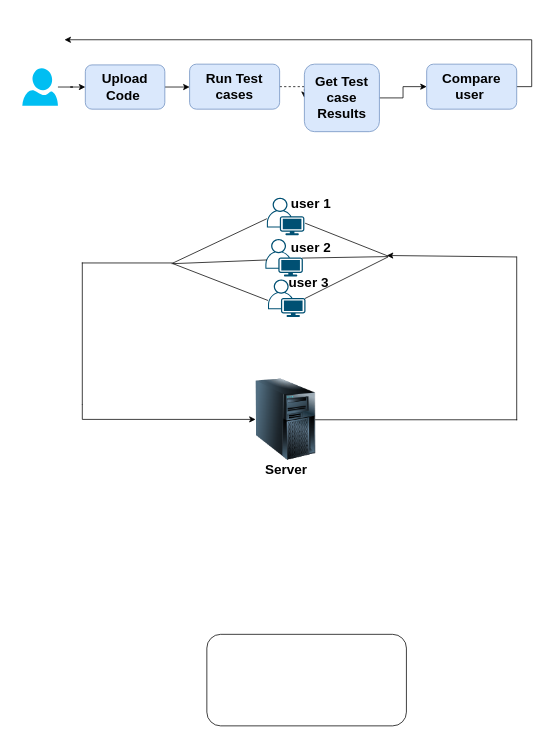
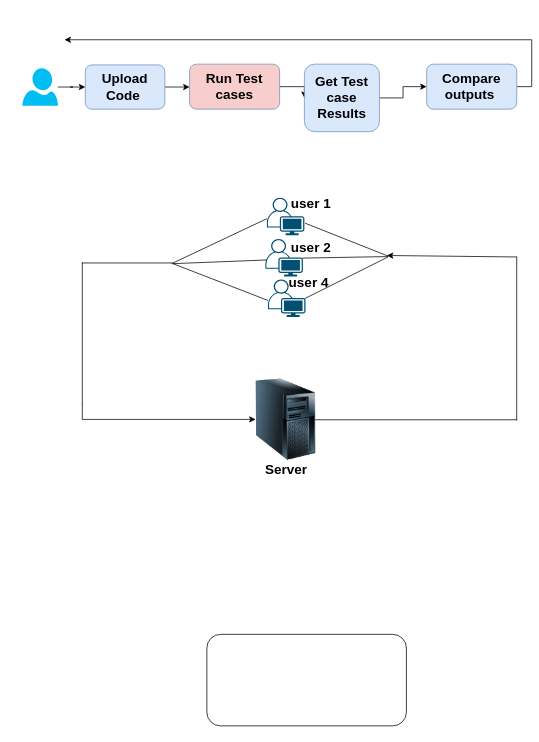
(234, 87) -> (234, 87)
(292, 87) -> (292, 87)
(471, 87) -> (471, 87)
(309, 282) -> (309, 282)
